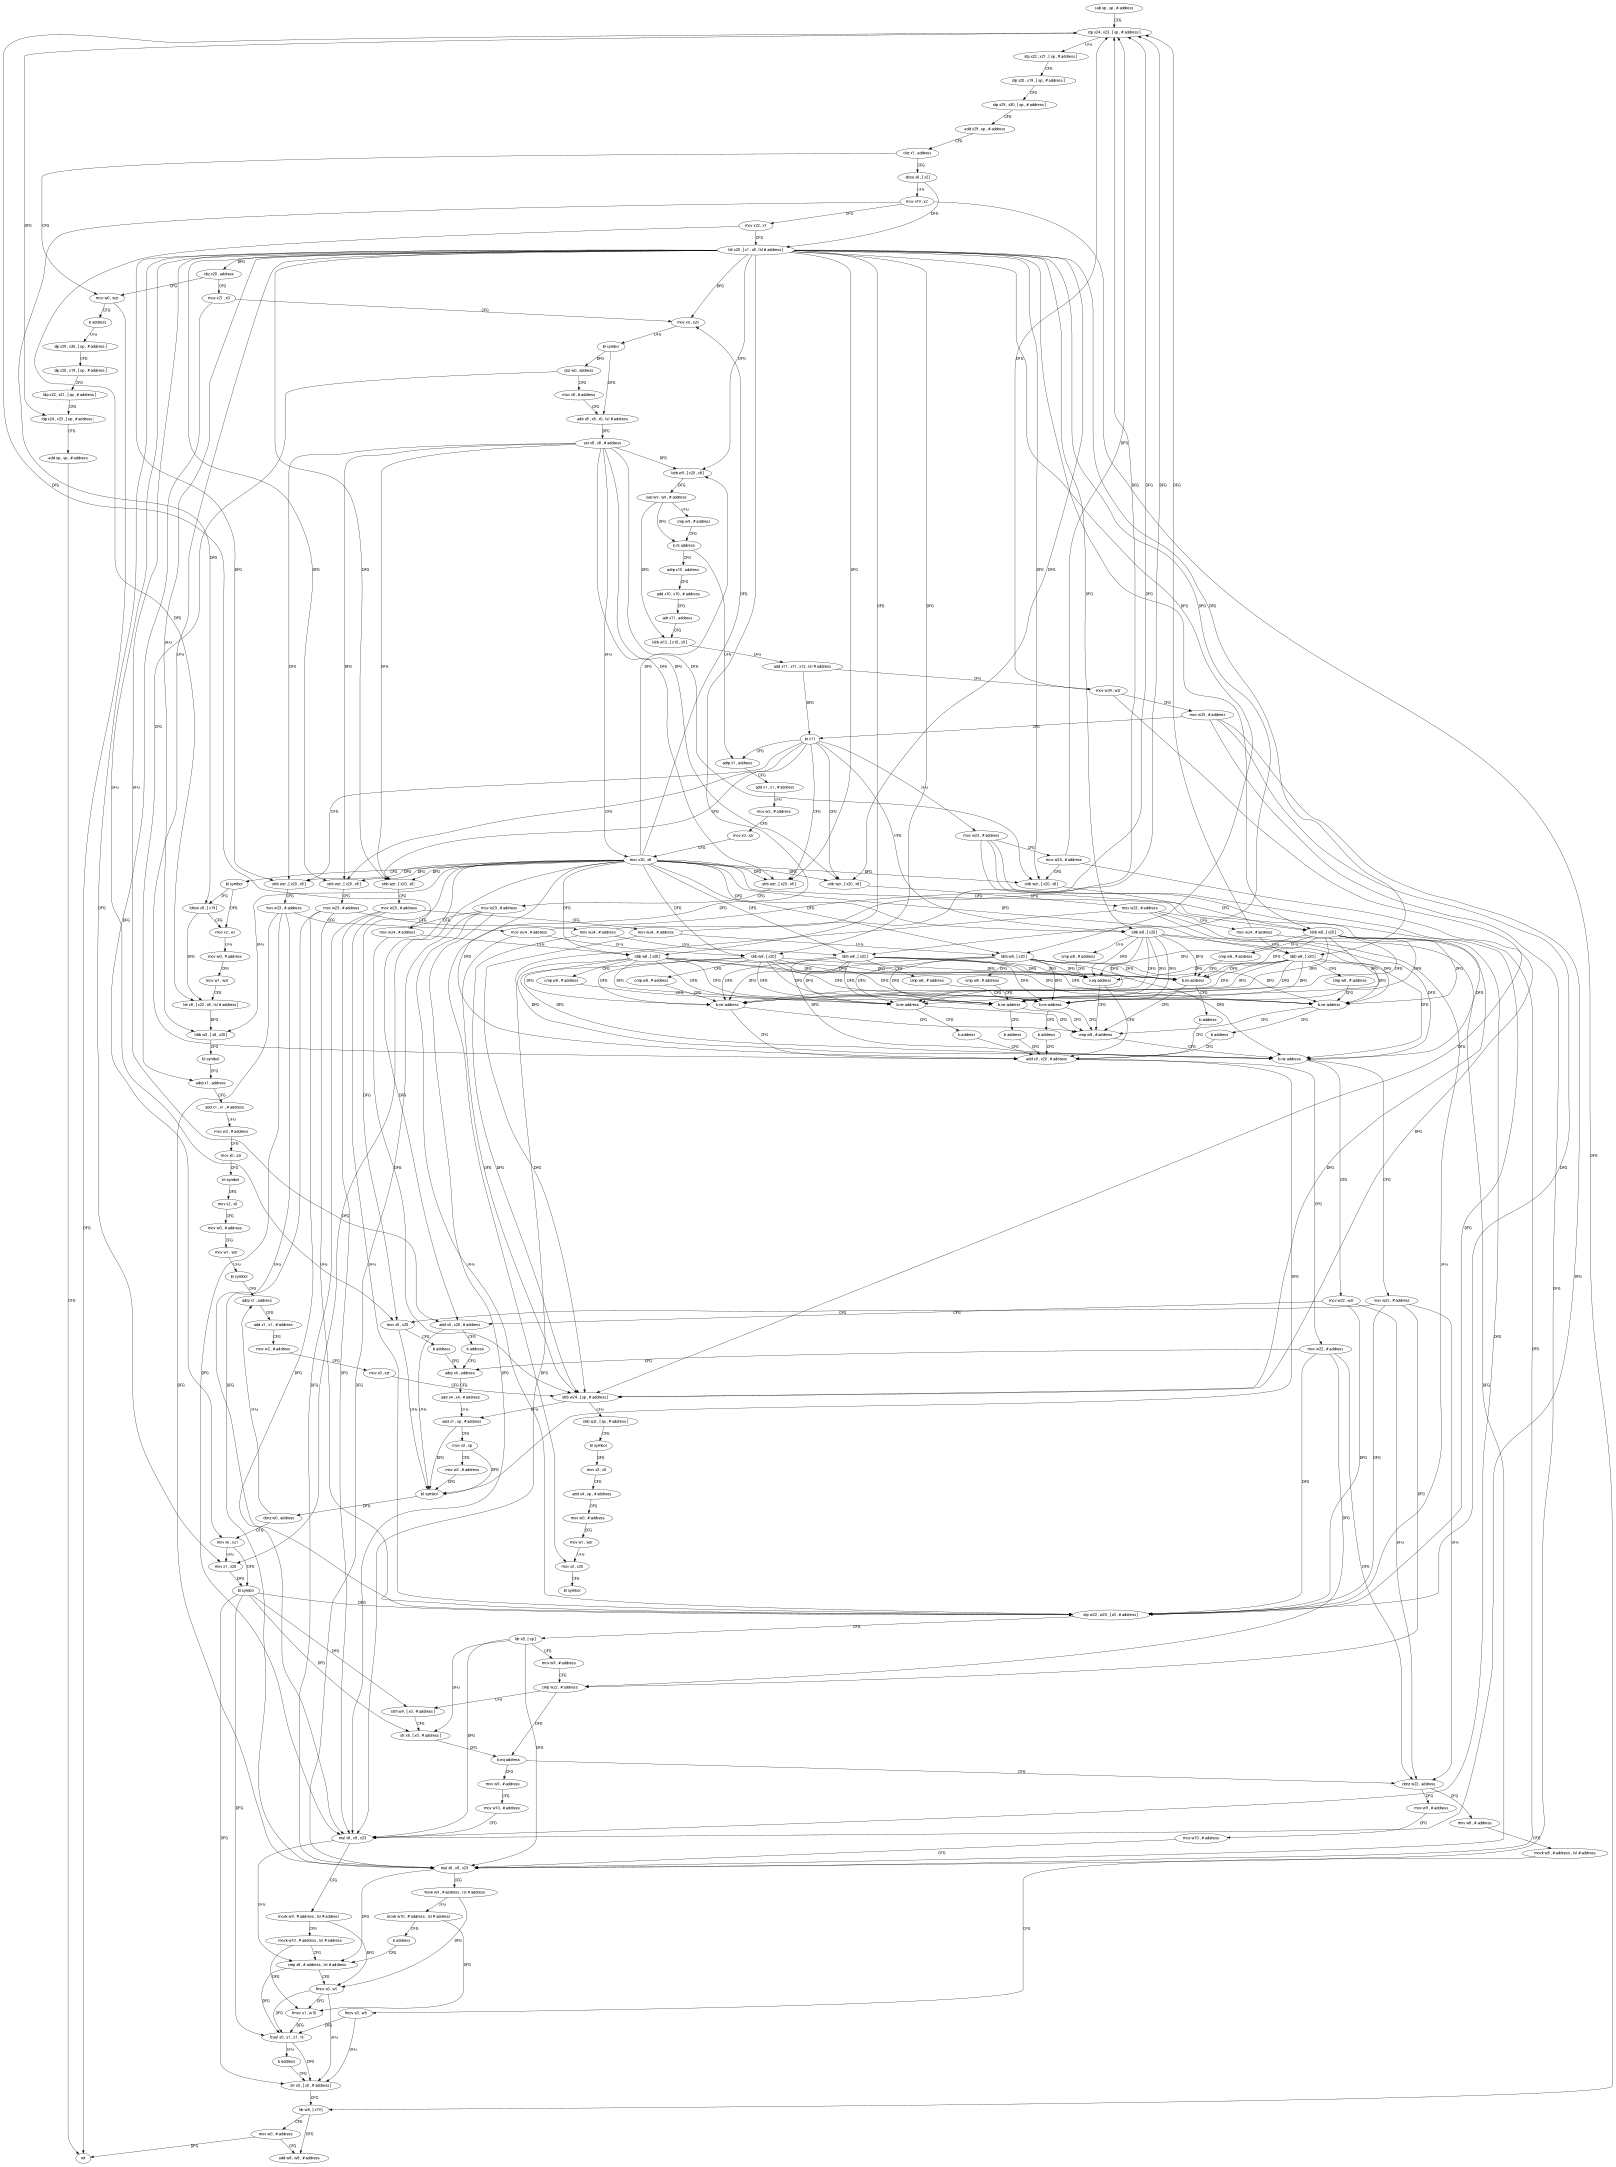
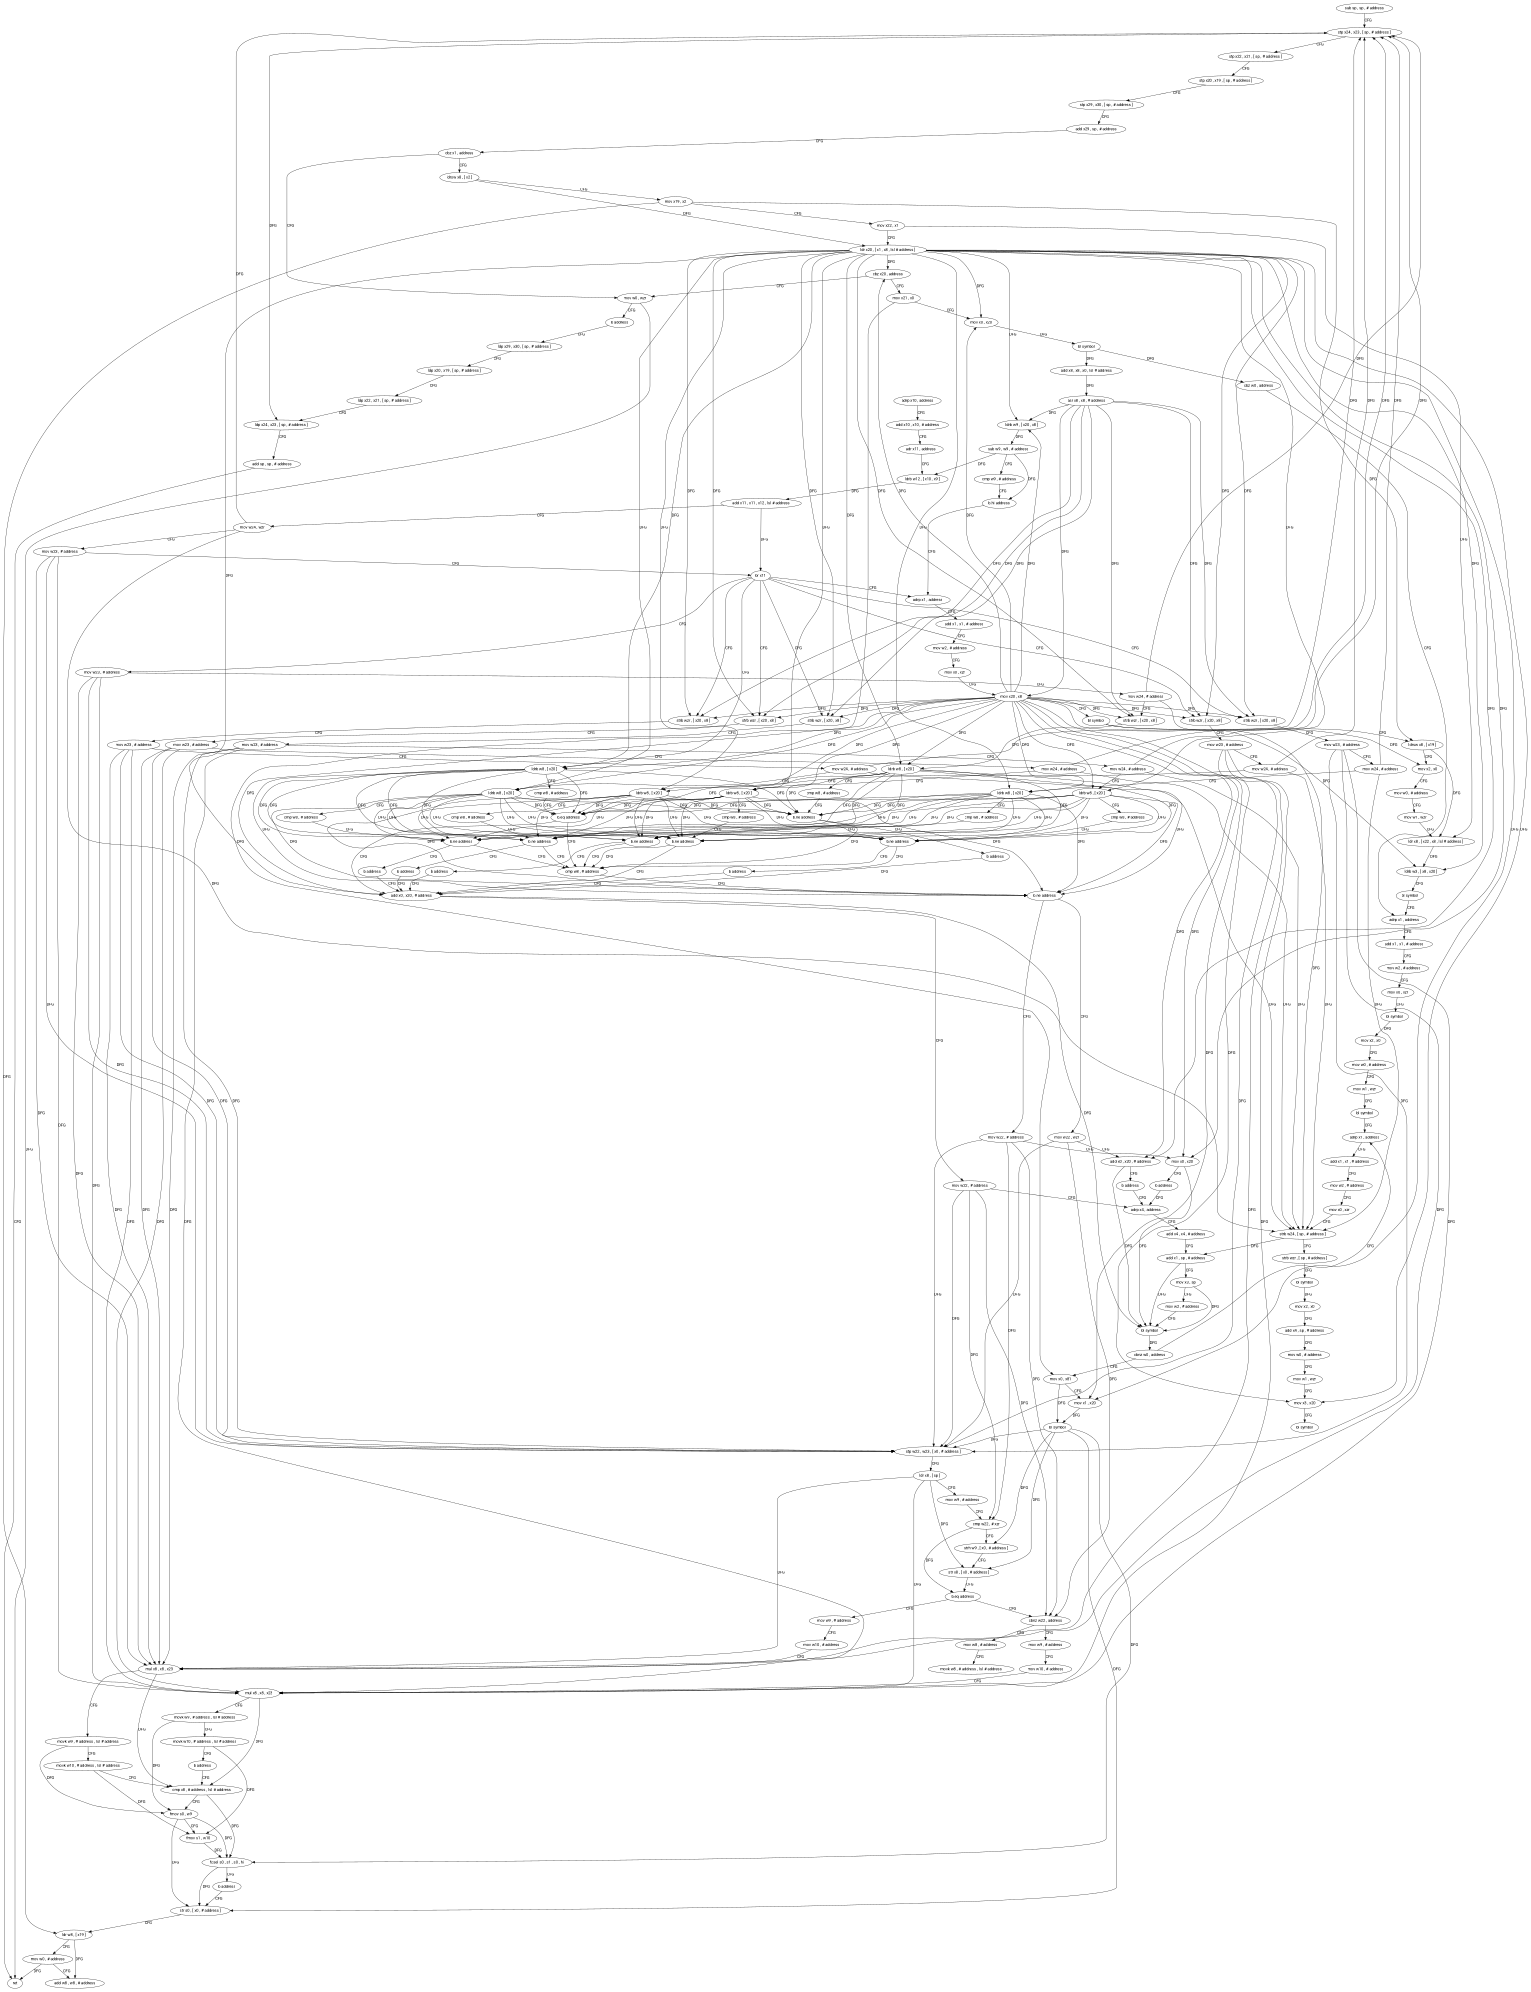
(579, 395) -> none
none -> (905, 503)
(684, 557) -> none
none -> (1228, 1062)
(228, 1542) -> (1061, 1379)
(560, 1688) -> (986, 1524)
(356, 2013) -> none
(287, 2038) -> (227, 1862)
